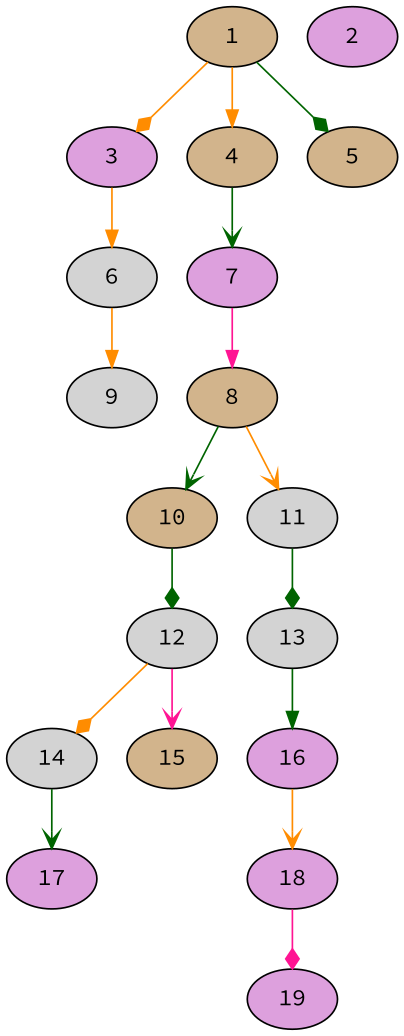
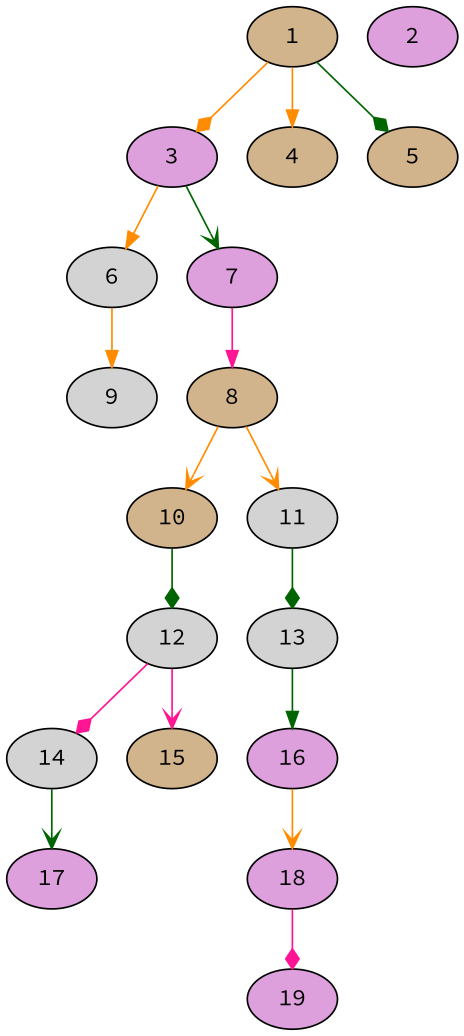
(232, 209) -> (198, 210)
(206, 450) -> (206, 450)
(120, 691) -> (120, 691)
